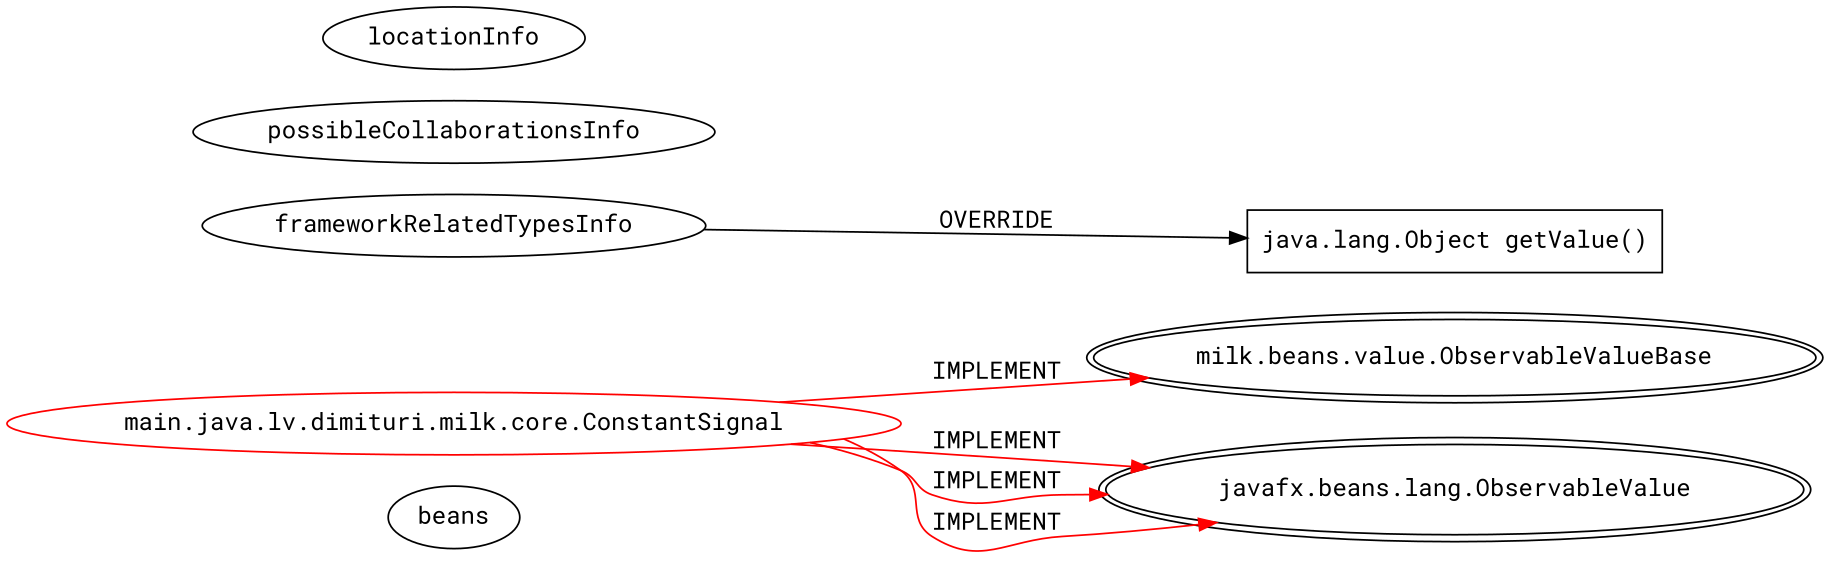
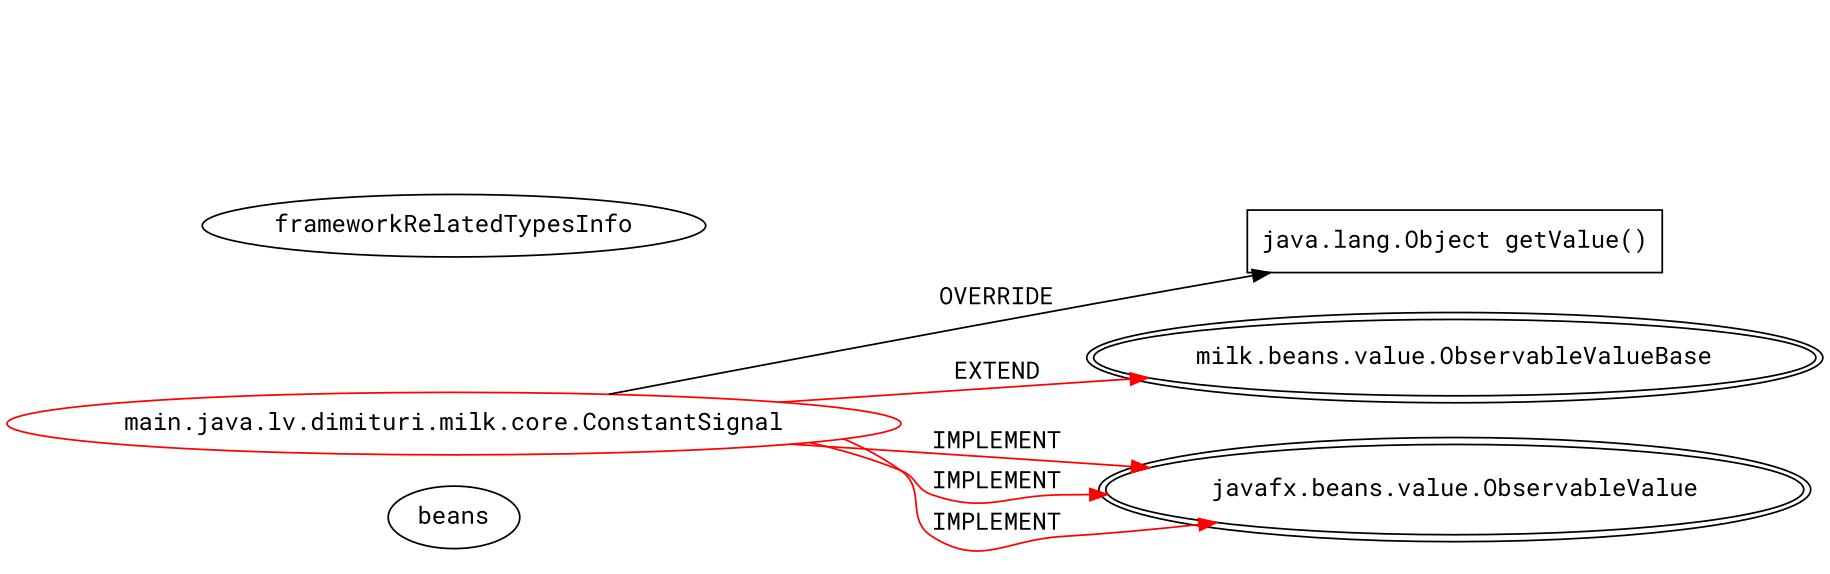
(454, 38) -> none
(454, 132) -> none
(967, 234) -> (931, 334)
(997, 372) -> (997, 372)
(1455, 490) -> (1455, 490)
